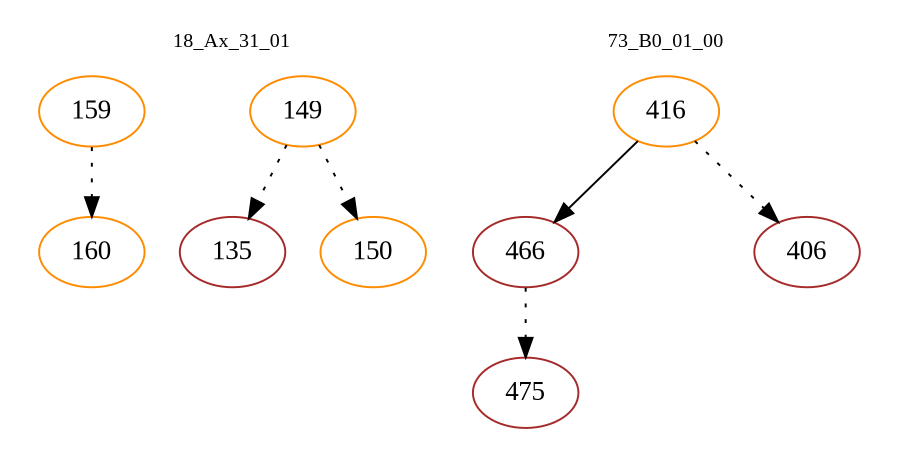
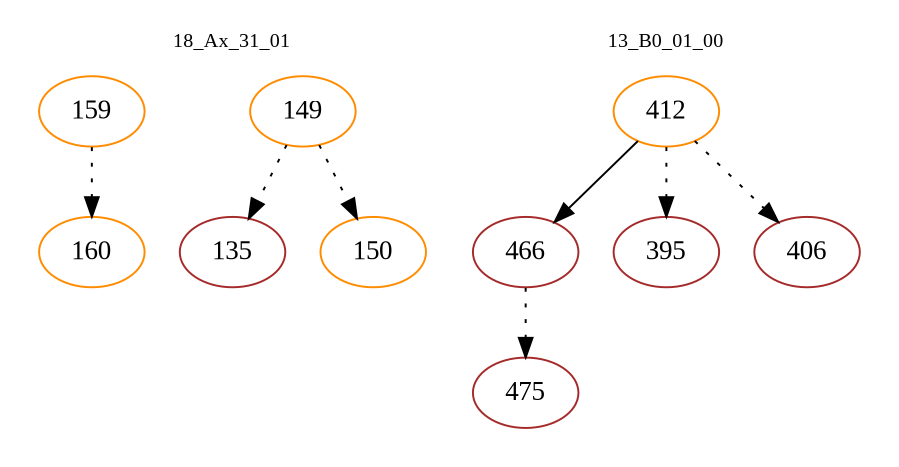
(666, 42) -> (666, 42)
(666, 111) -> (666, 111)
none -> (666, 252)
